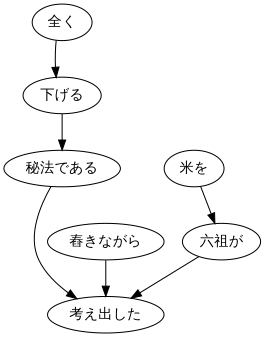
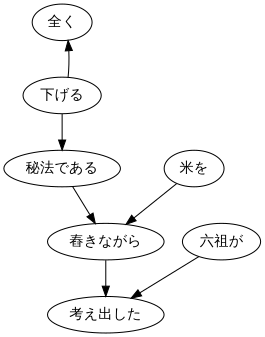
(55, 54) -> (69, 64)
(206, 200) -> (155, 201)
(35, 244) -> (81, 201)
